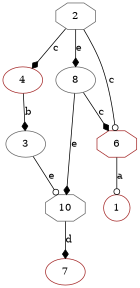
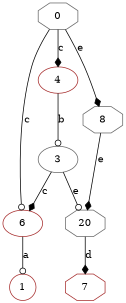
(76, 16) -> (58, 16)
(76, 80) -> (103, 120)
(24, 108) -> (58, 117)
(93, 108) -> (43, 187)
(117, 144) -> (23, 223)
(65, 208) -> (85, 223)
(65, 272) -> (85, 287)
